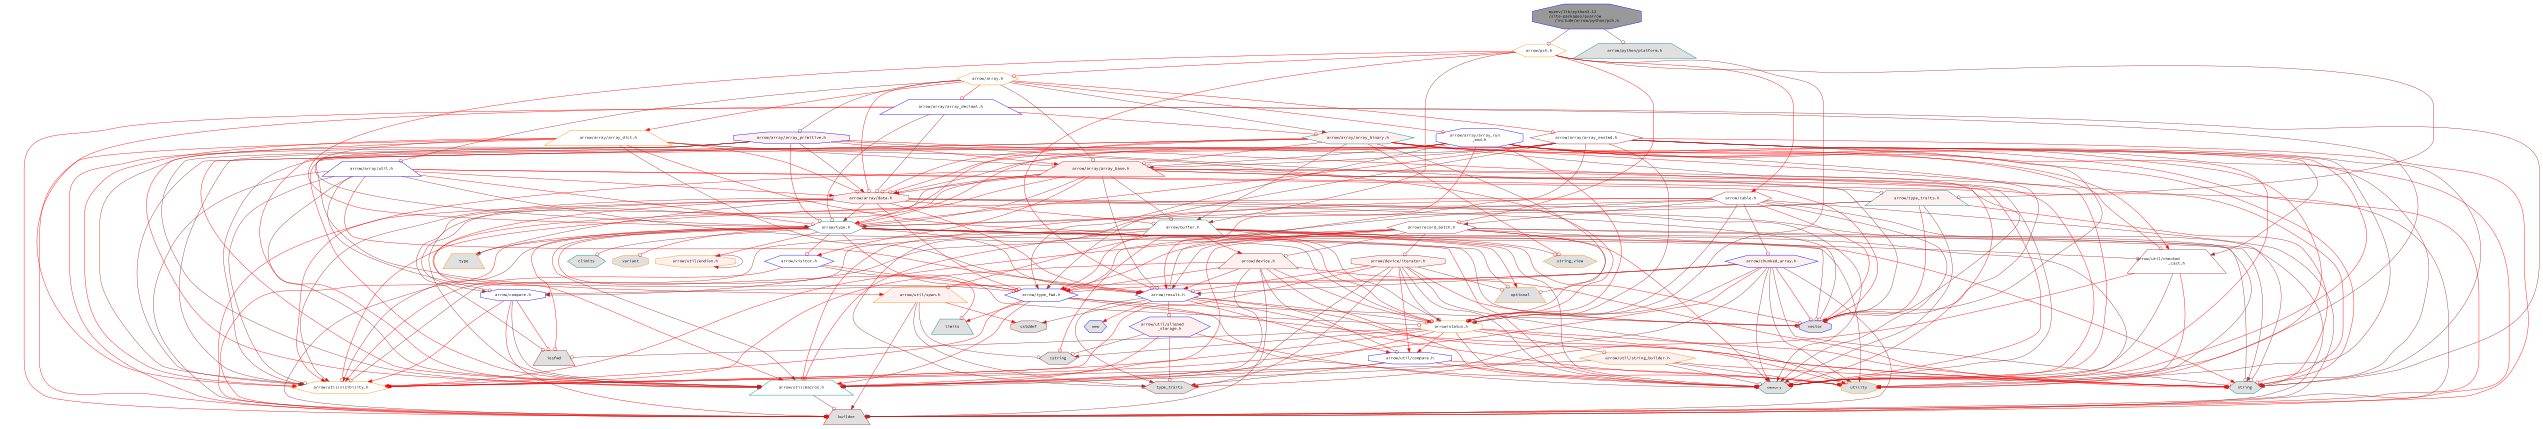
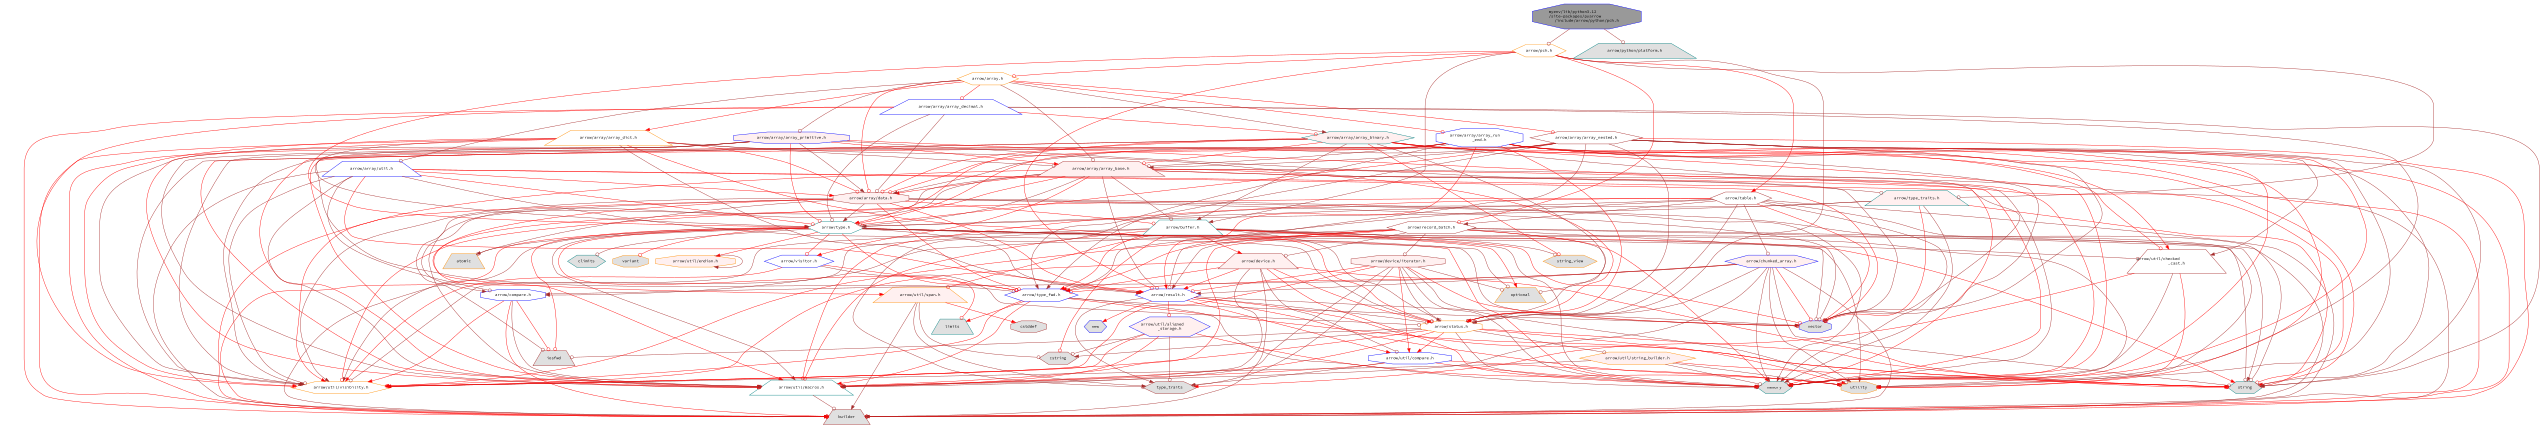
(464, 261) -> (464, 261)
(1109, 308) -> (1436, 308)
(1049, 372) -> (773, 378)
